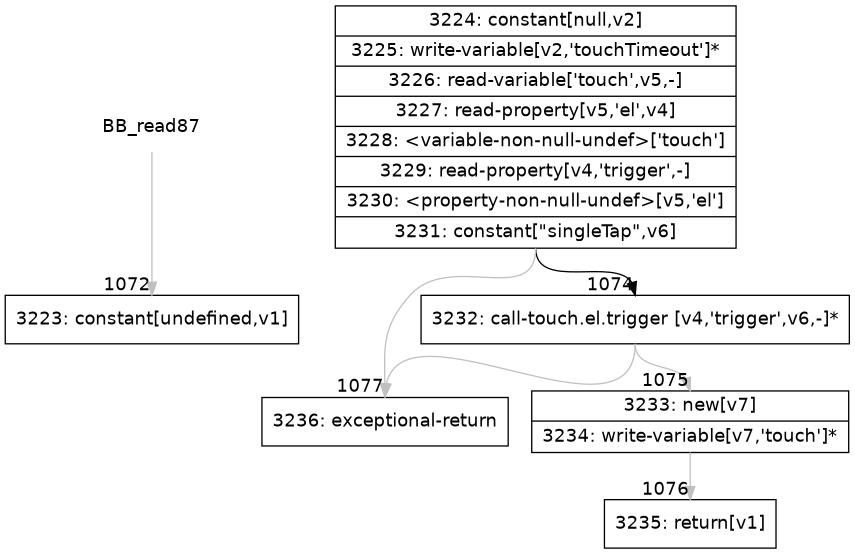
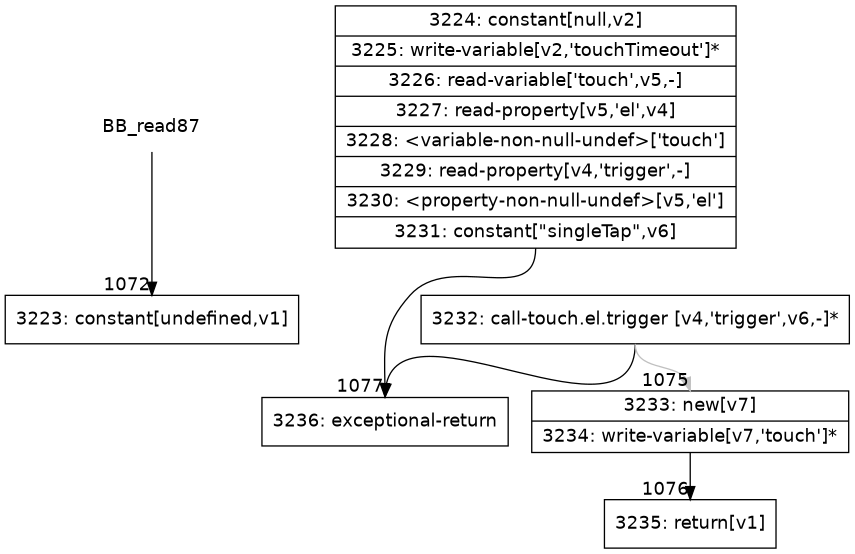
(152, 217) -> (152, 217)
(579, 272) -> none
(432, 281) -> (432, 281)
(516, 372) -> (516, 372)
(690, 469) -> (690, 469)
